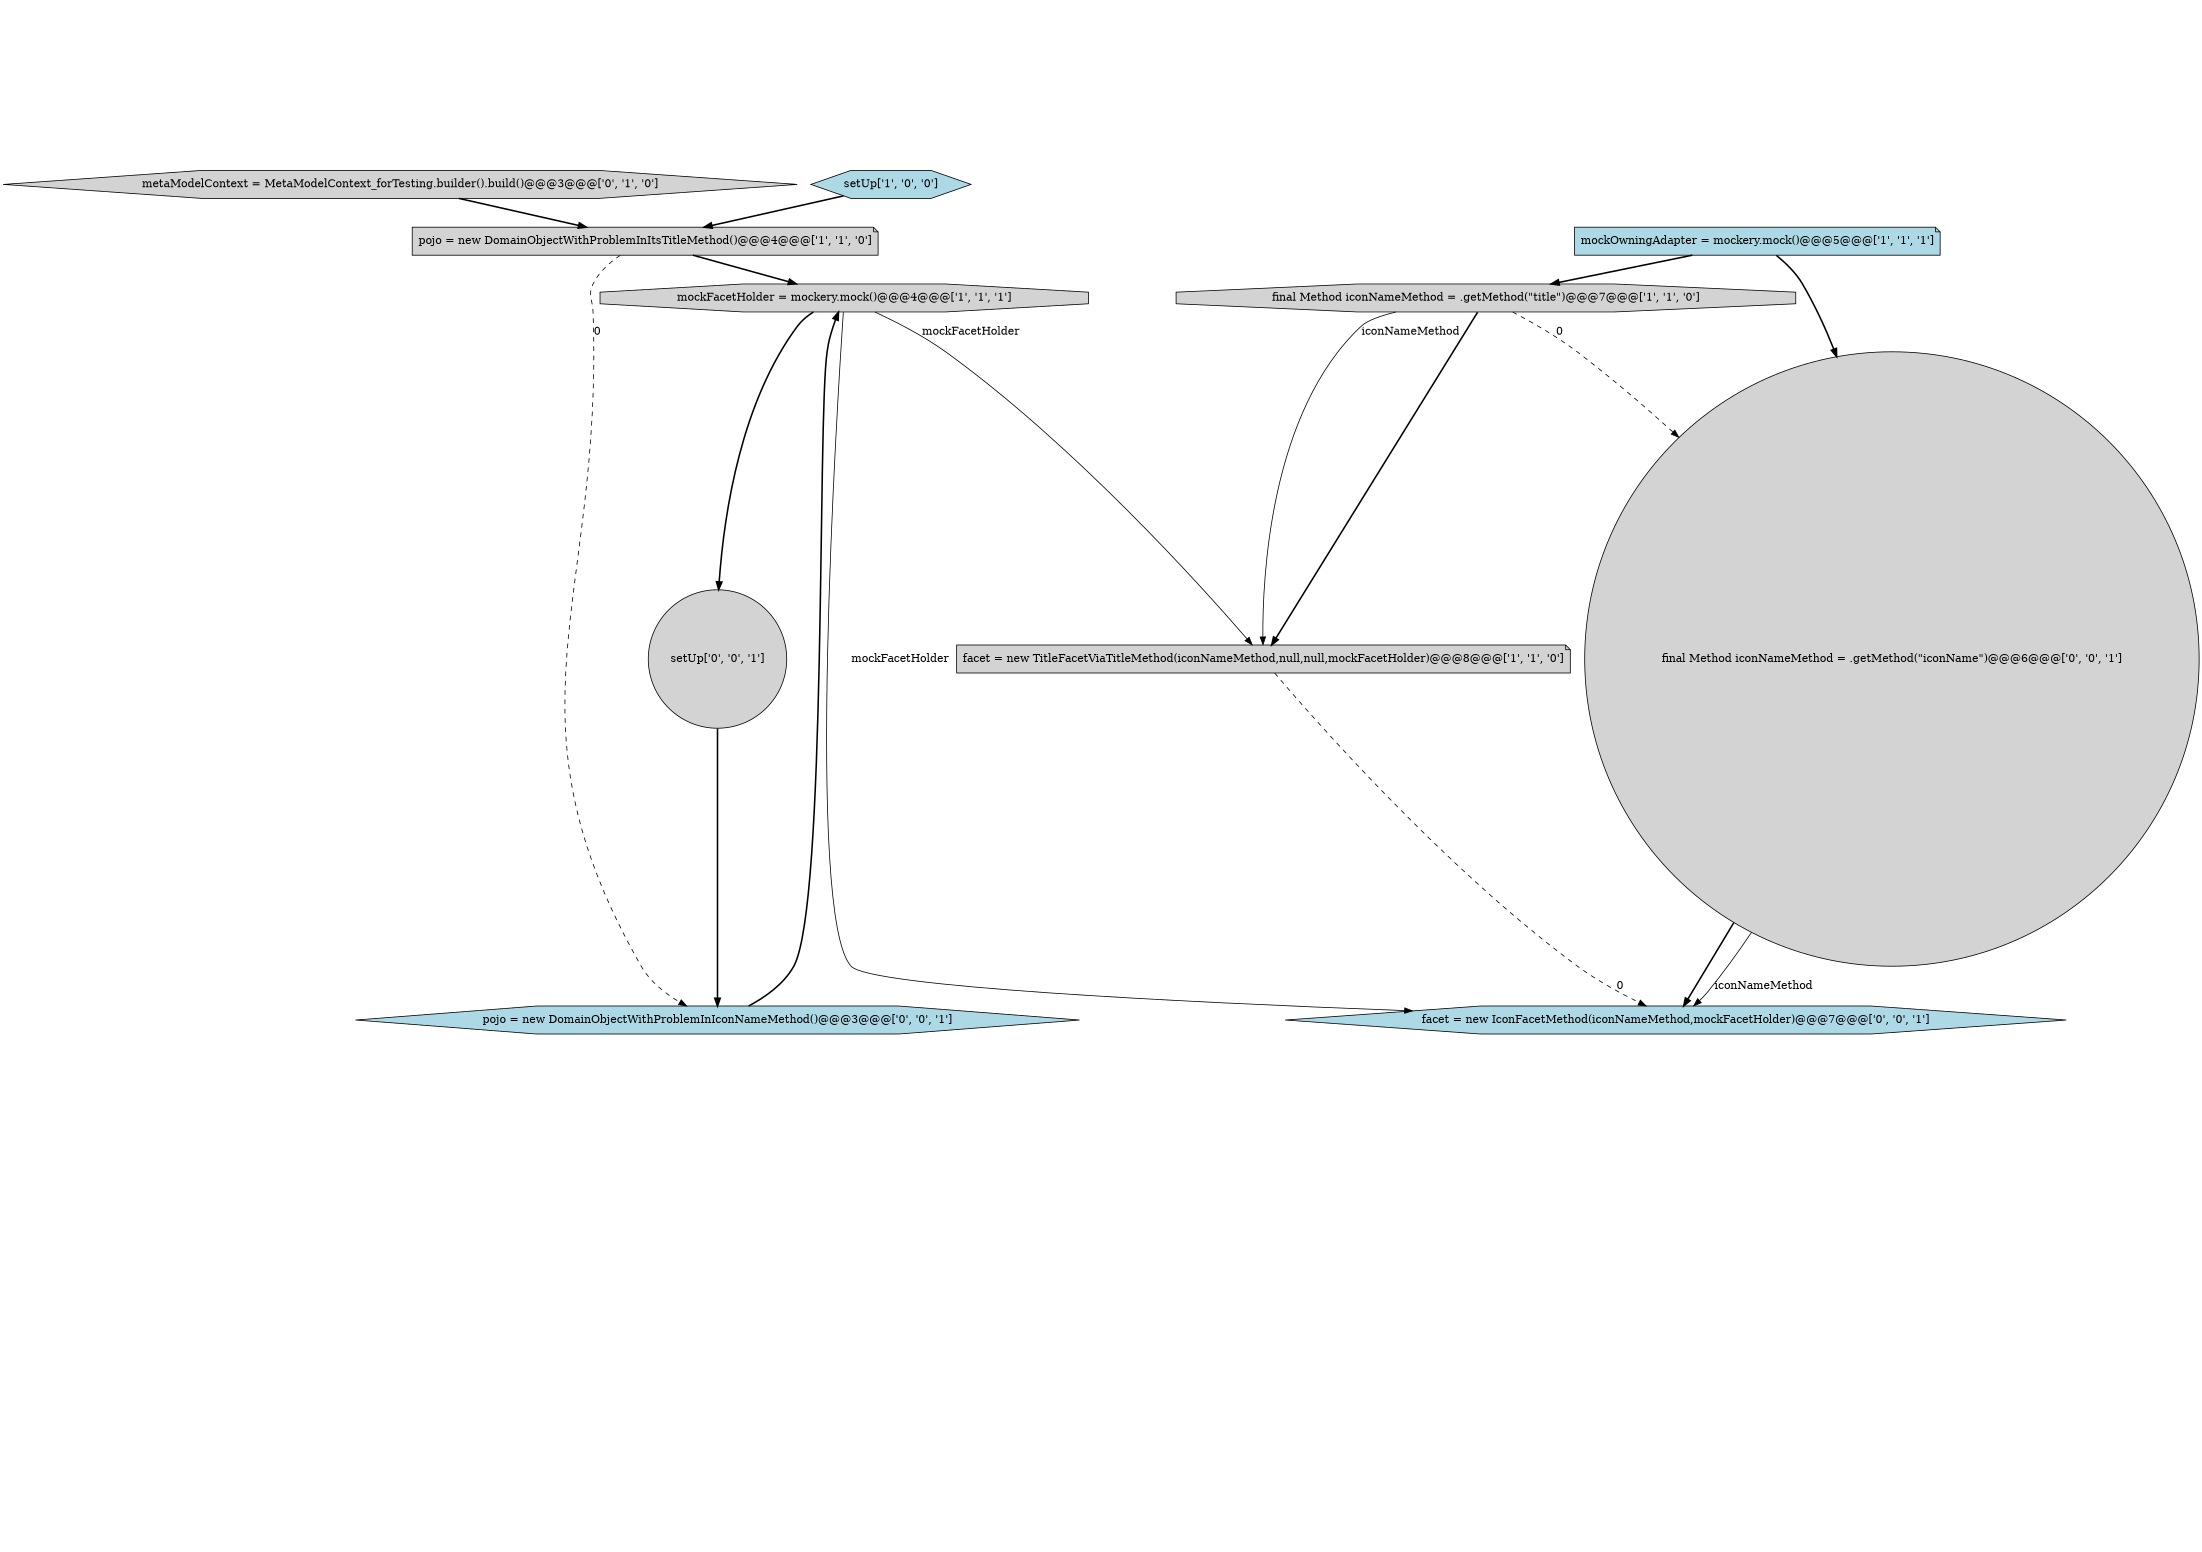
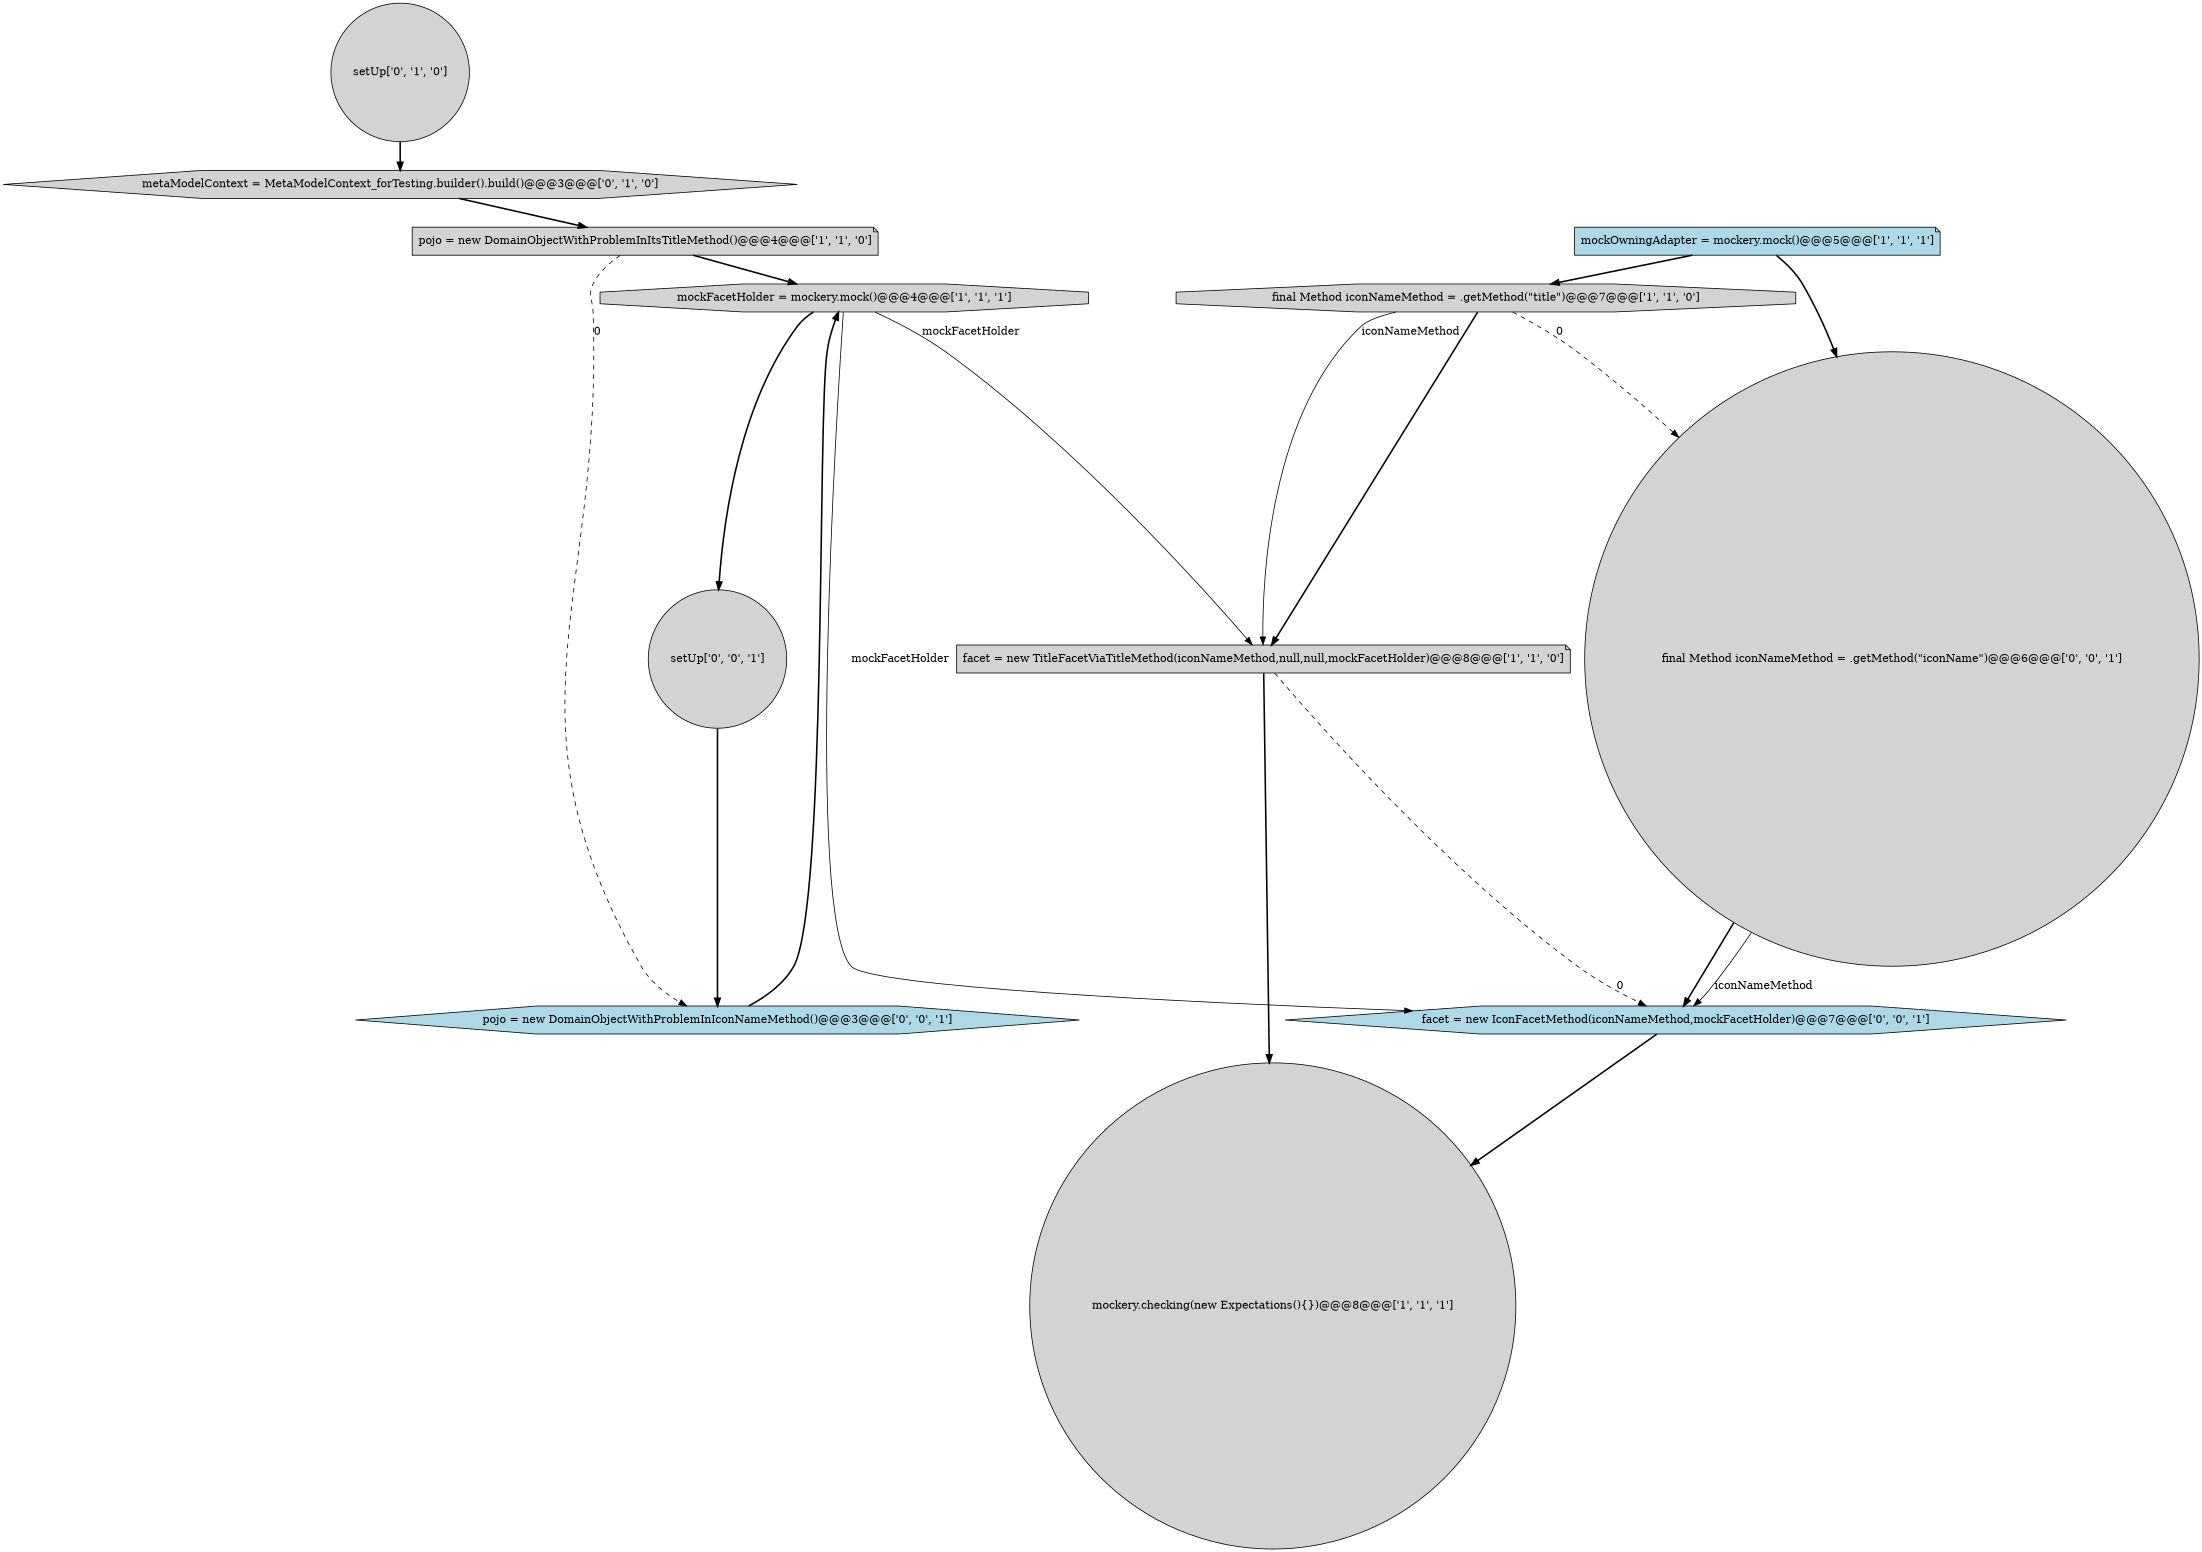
none -> (400, 72)
(891, 184) -> none
none -> (1273, 1306)
